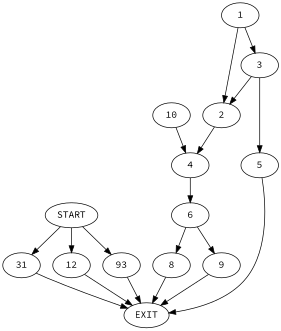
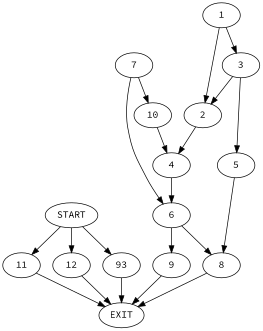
none -> (134, 65)
(22, 265) -> (22, 265)
(253, 268) -> (229, 212)
